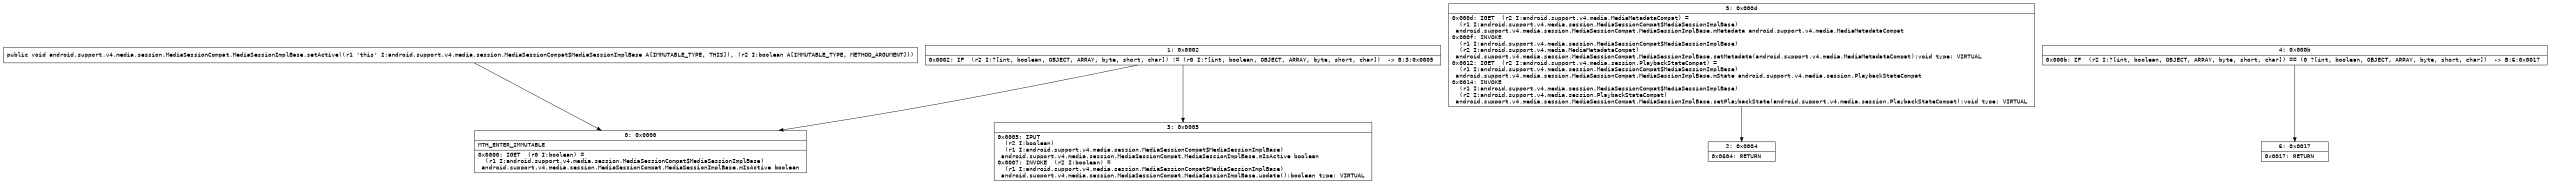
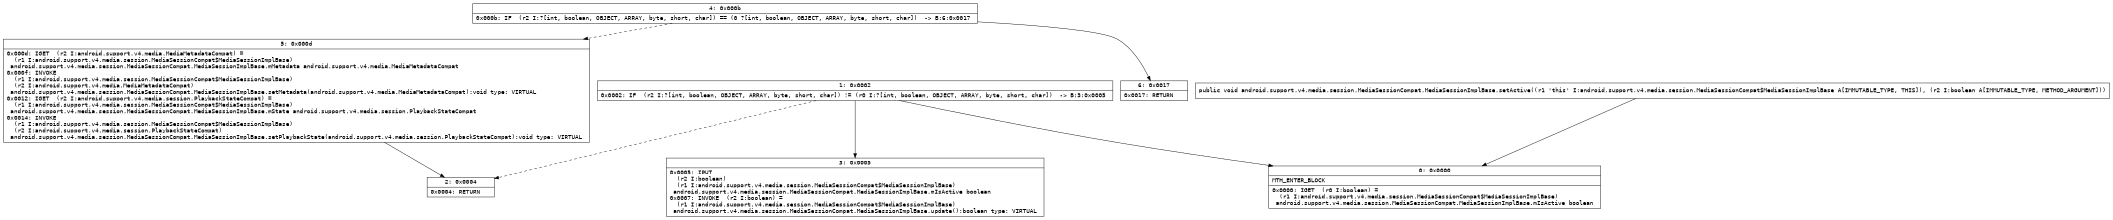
none -> (630, 31)
none -> (657, 139)
(512, 145) -> (1299, 181)
(1742, 156) -> (461, 192)
